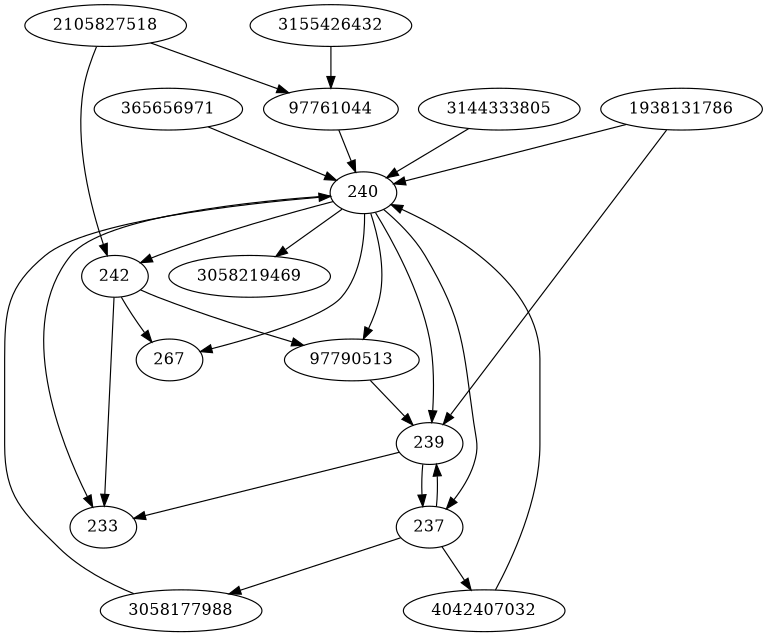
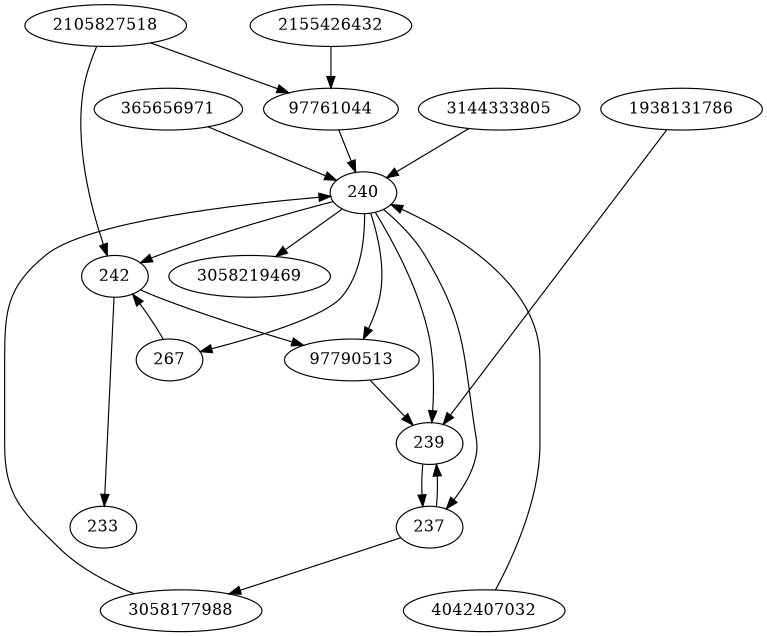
(331, 26) -> (331, 26)
(516, 153) -> none
(77, 251) -> none
(132, 315) -> (152, 321)
(272, 484) -> none
(453, 564) -> none
